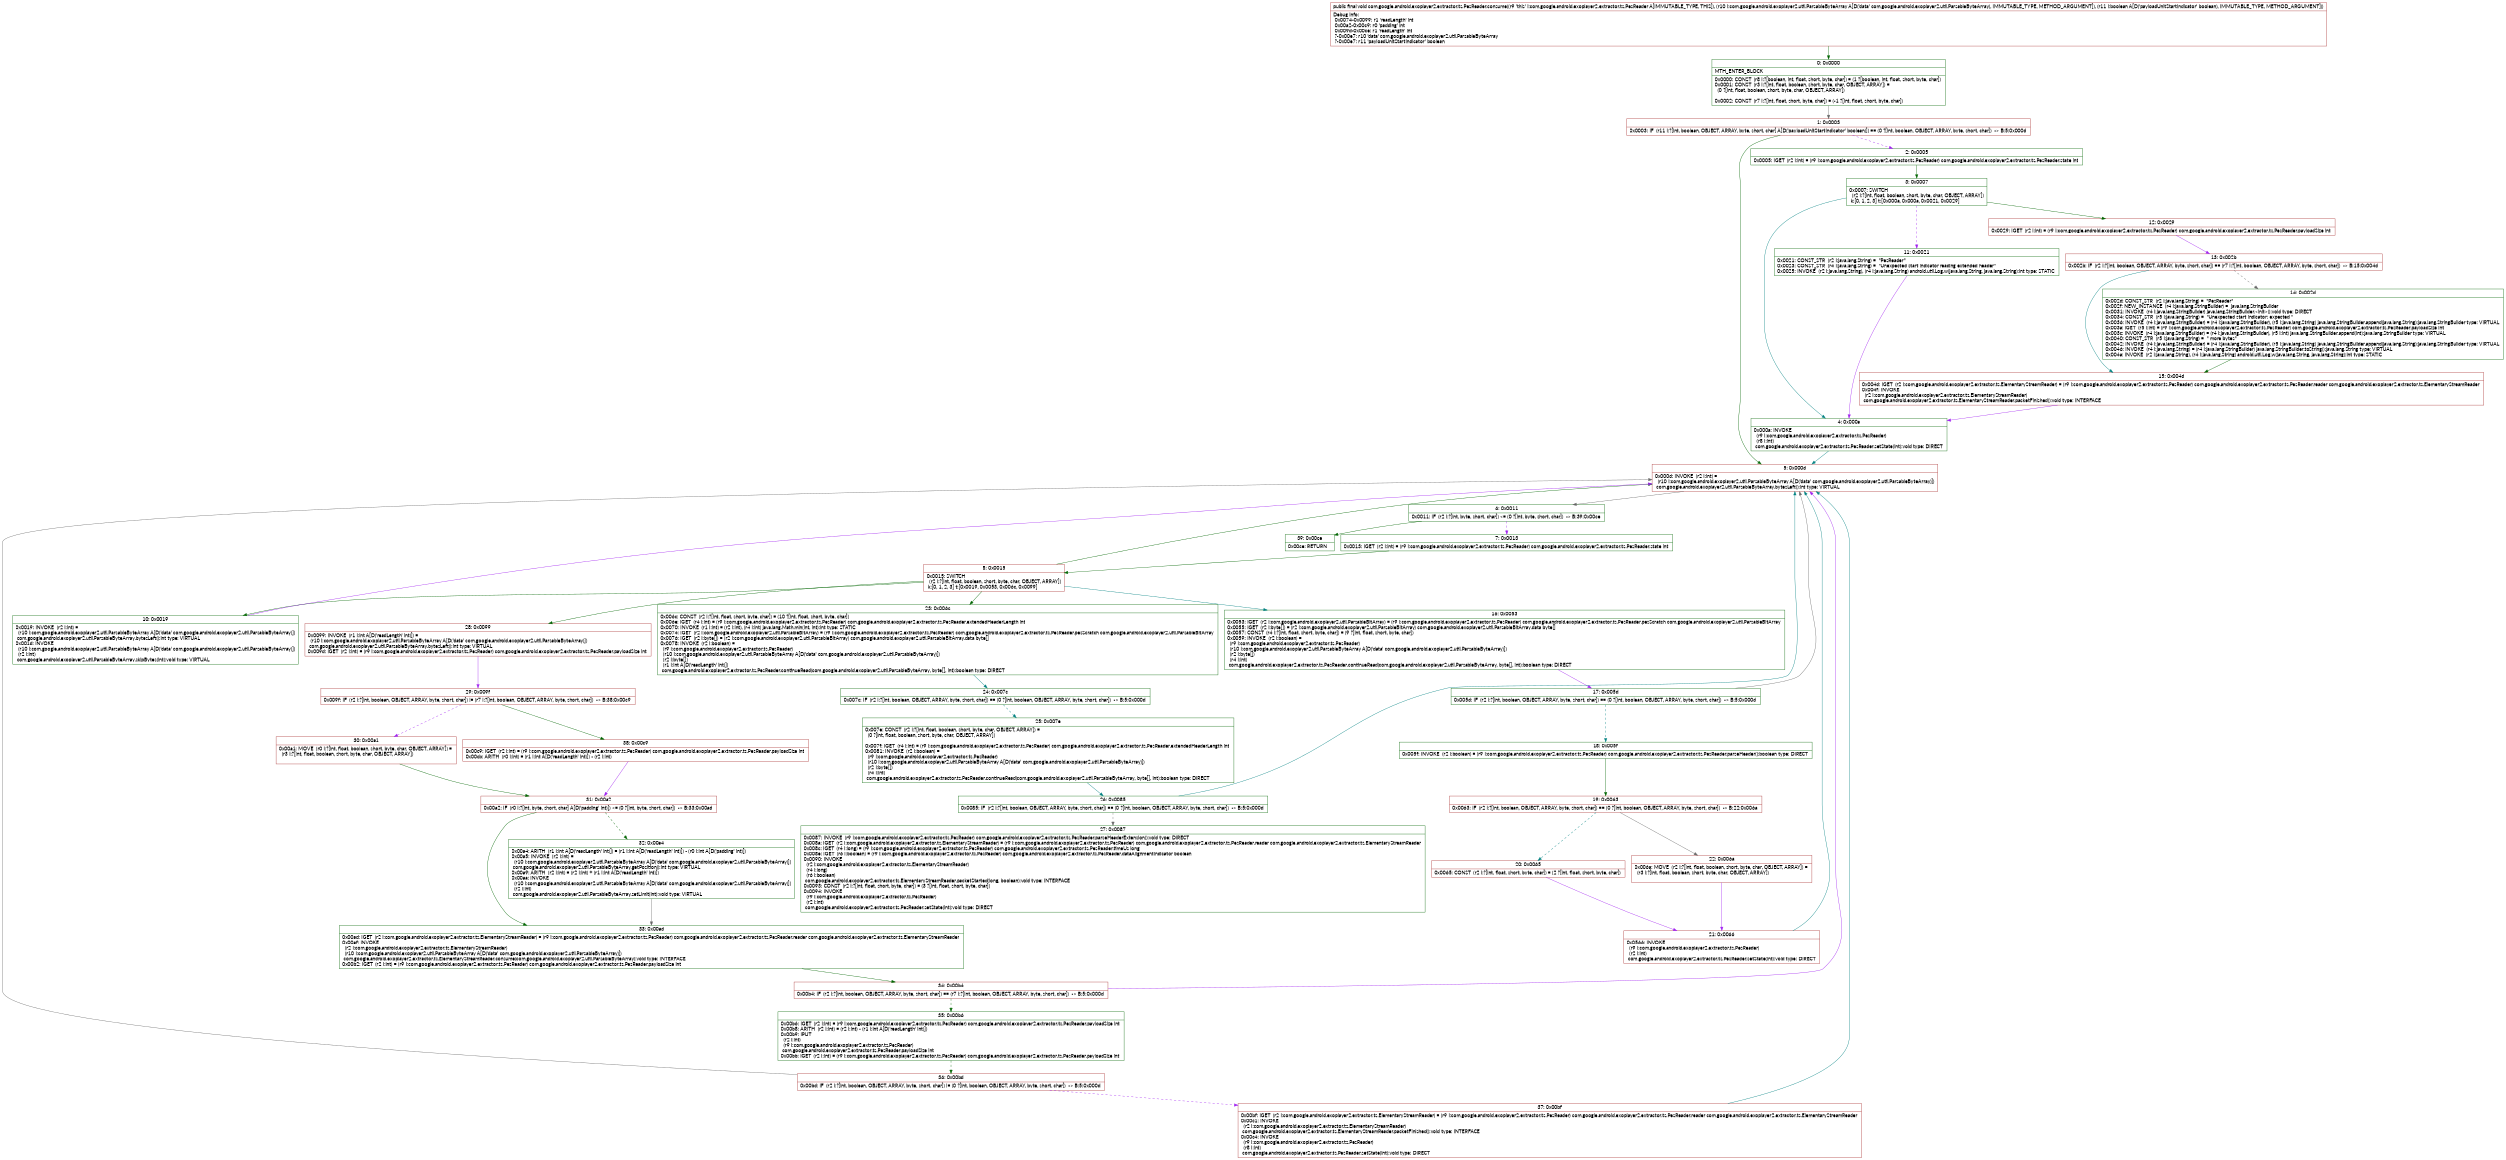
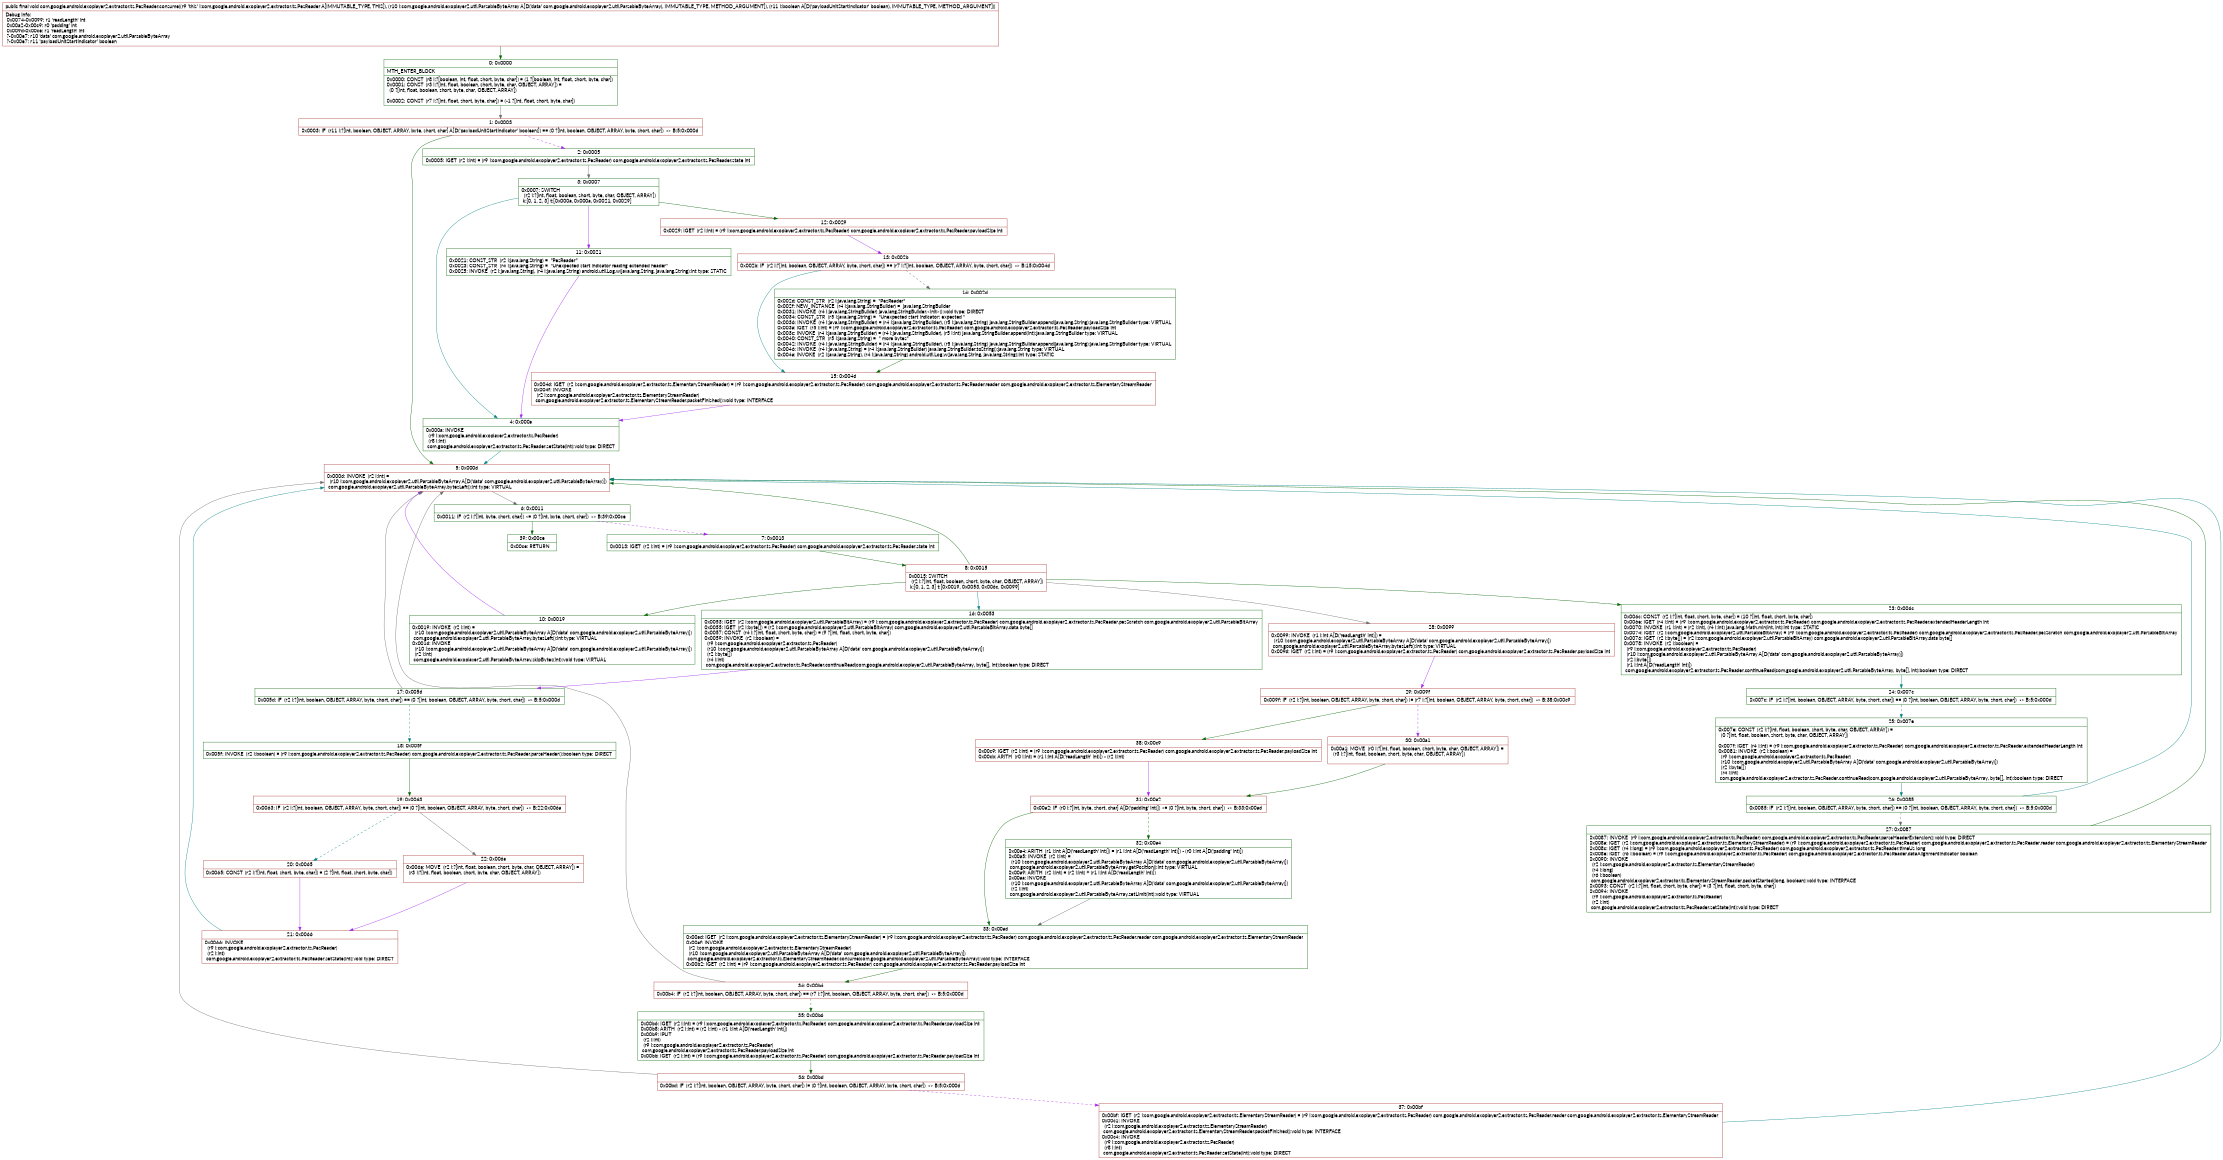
(1917, 170) -> (589, 170)
(1917, 225) -> (589, 225)
none -> (1593, 493)
(737, 595) -> (1207, 597)
(1647, 943) -> (225, 943)
(1709, 978) -> (580, 692)
(951, 1065) -> (811, 1065)
